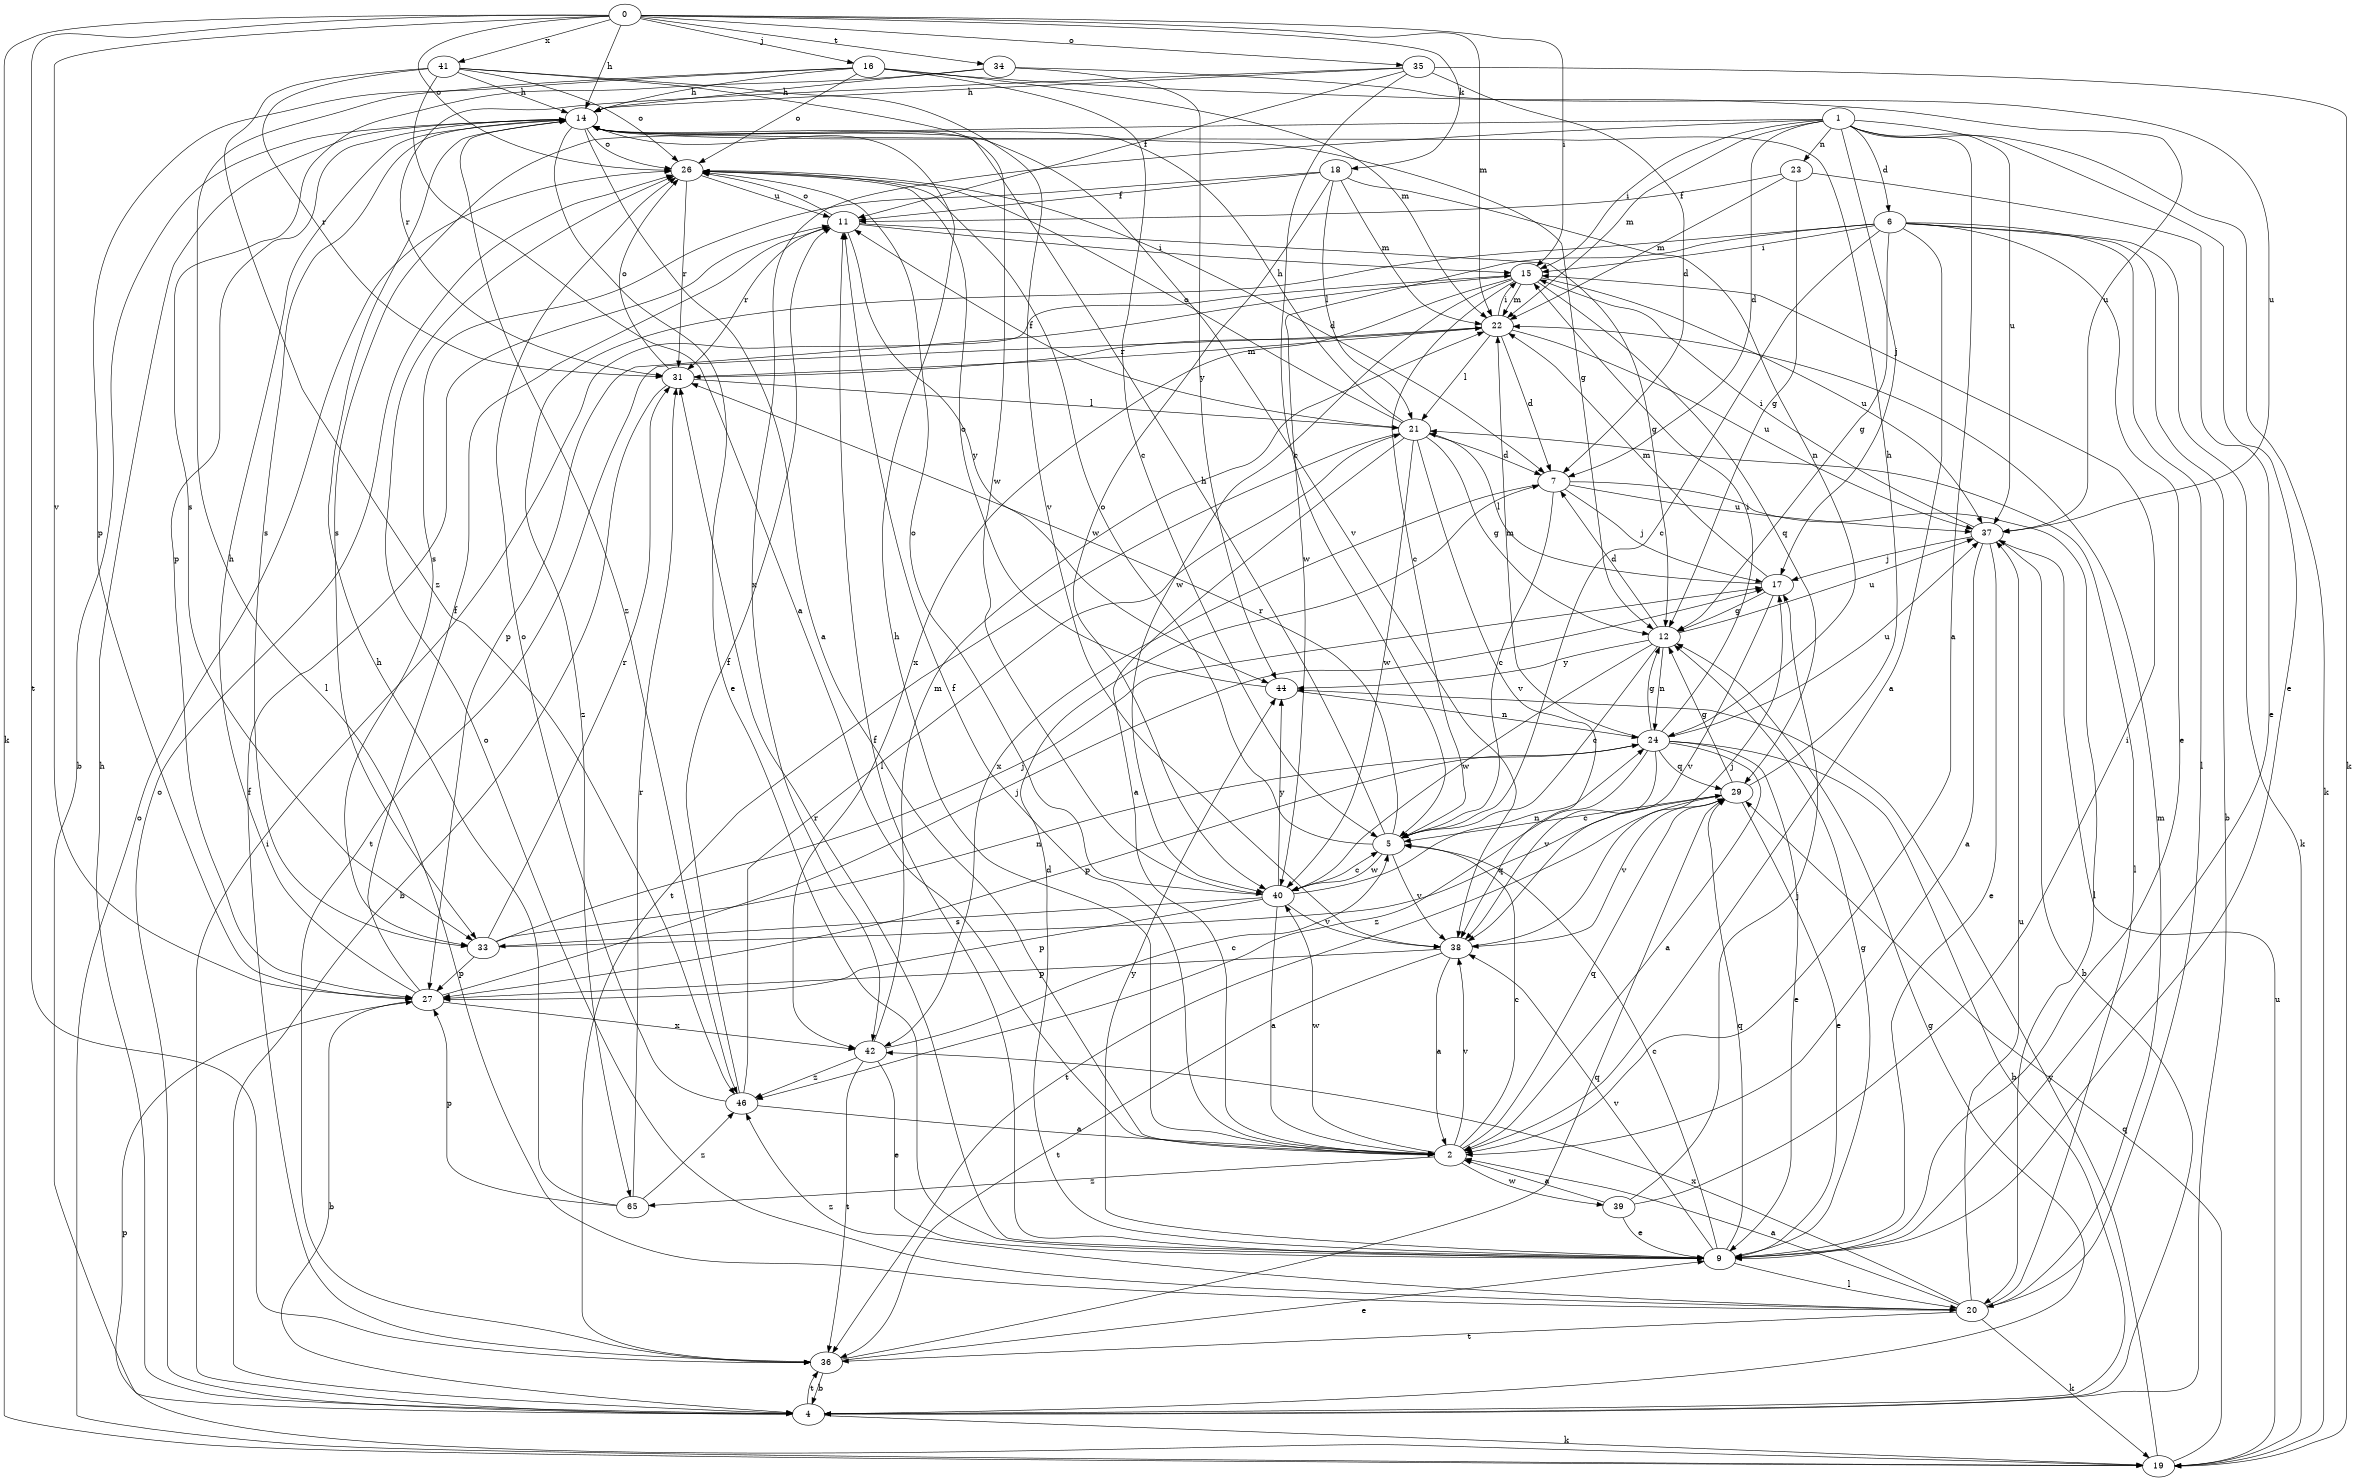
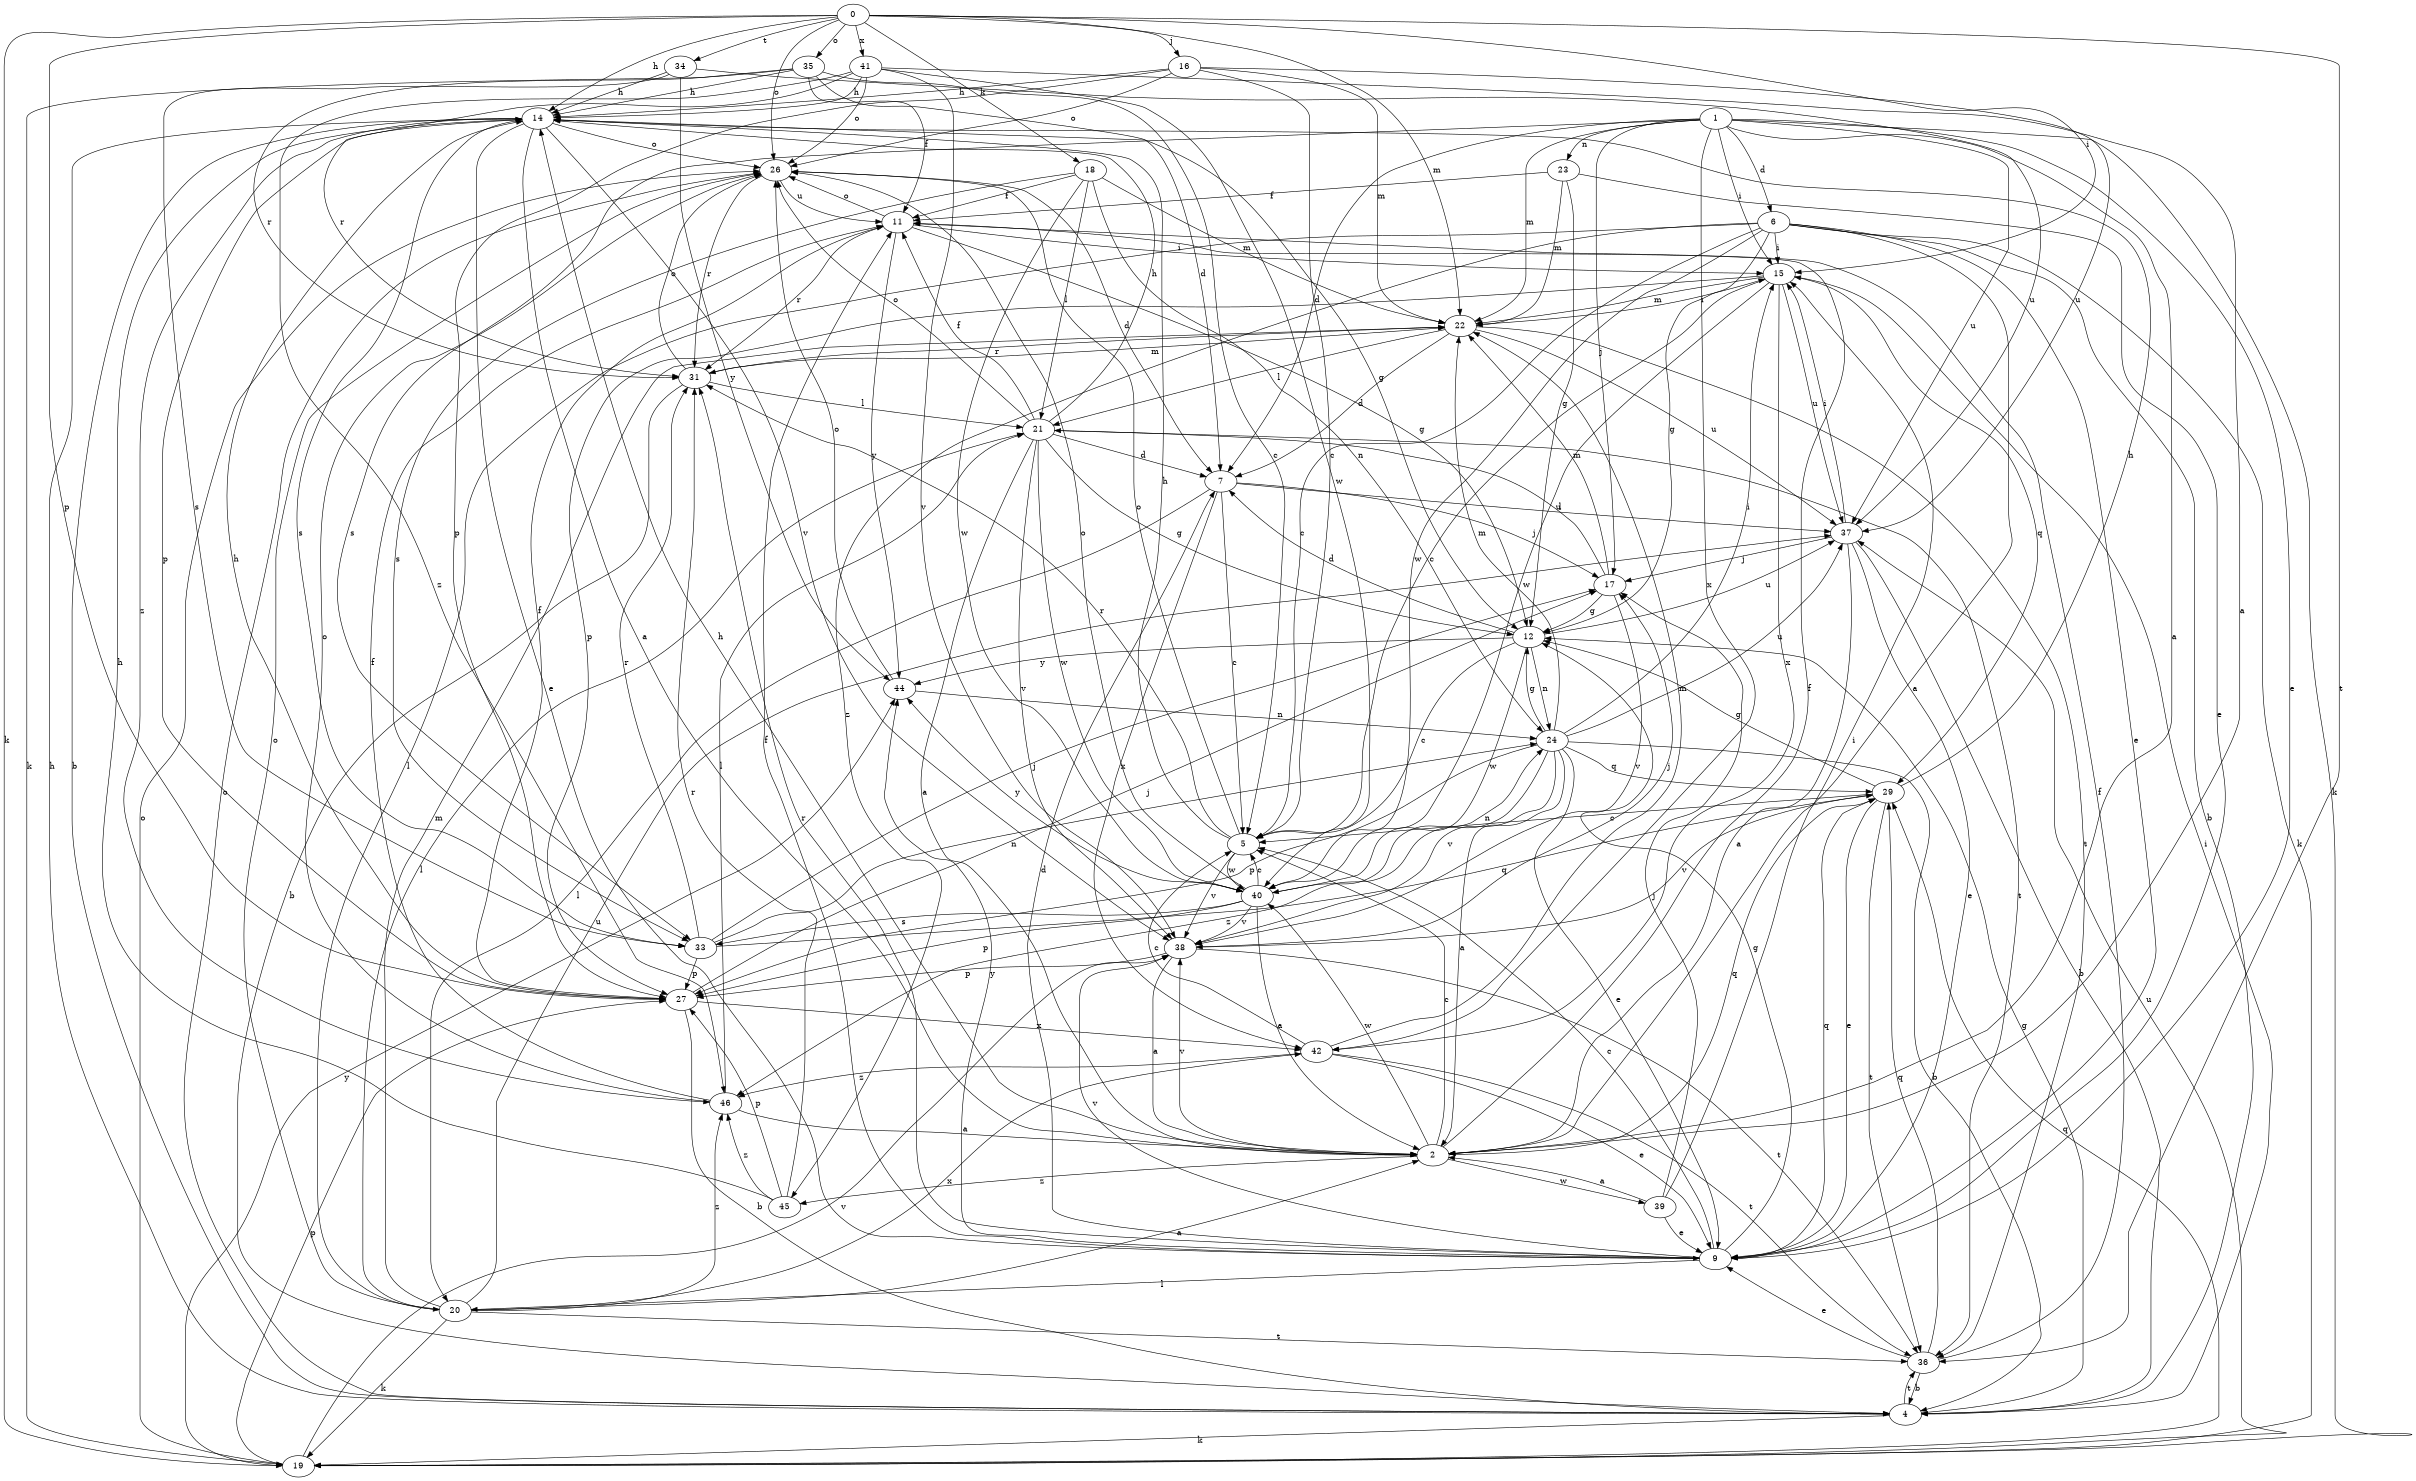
(57, 507) -> (67, 507)
(475, 1033) -> none
(633, 1207) -> (785, 1207)
none -> (742, 1242)
